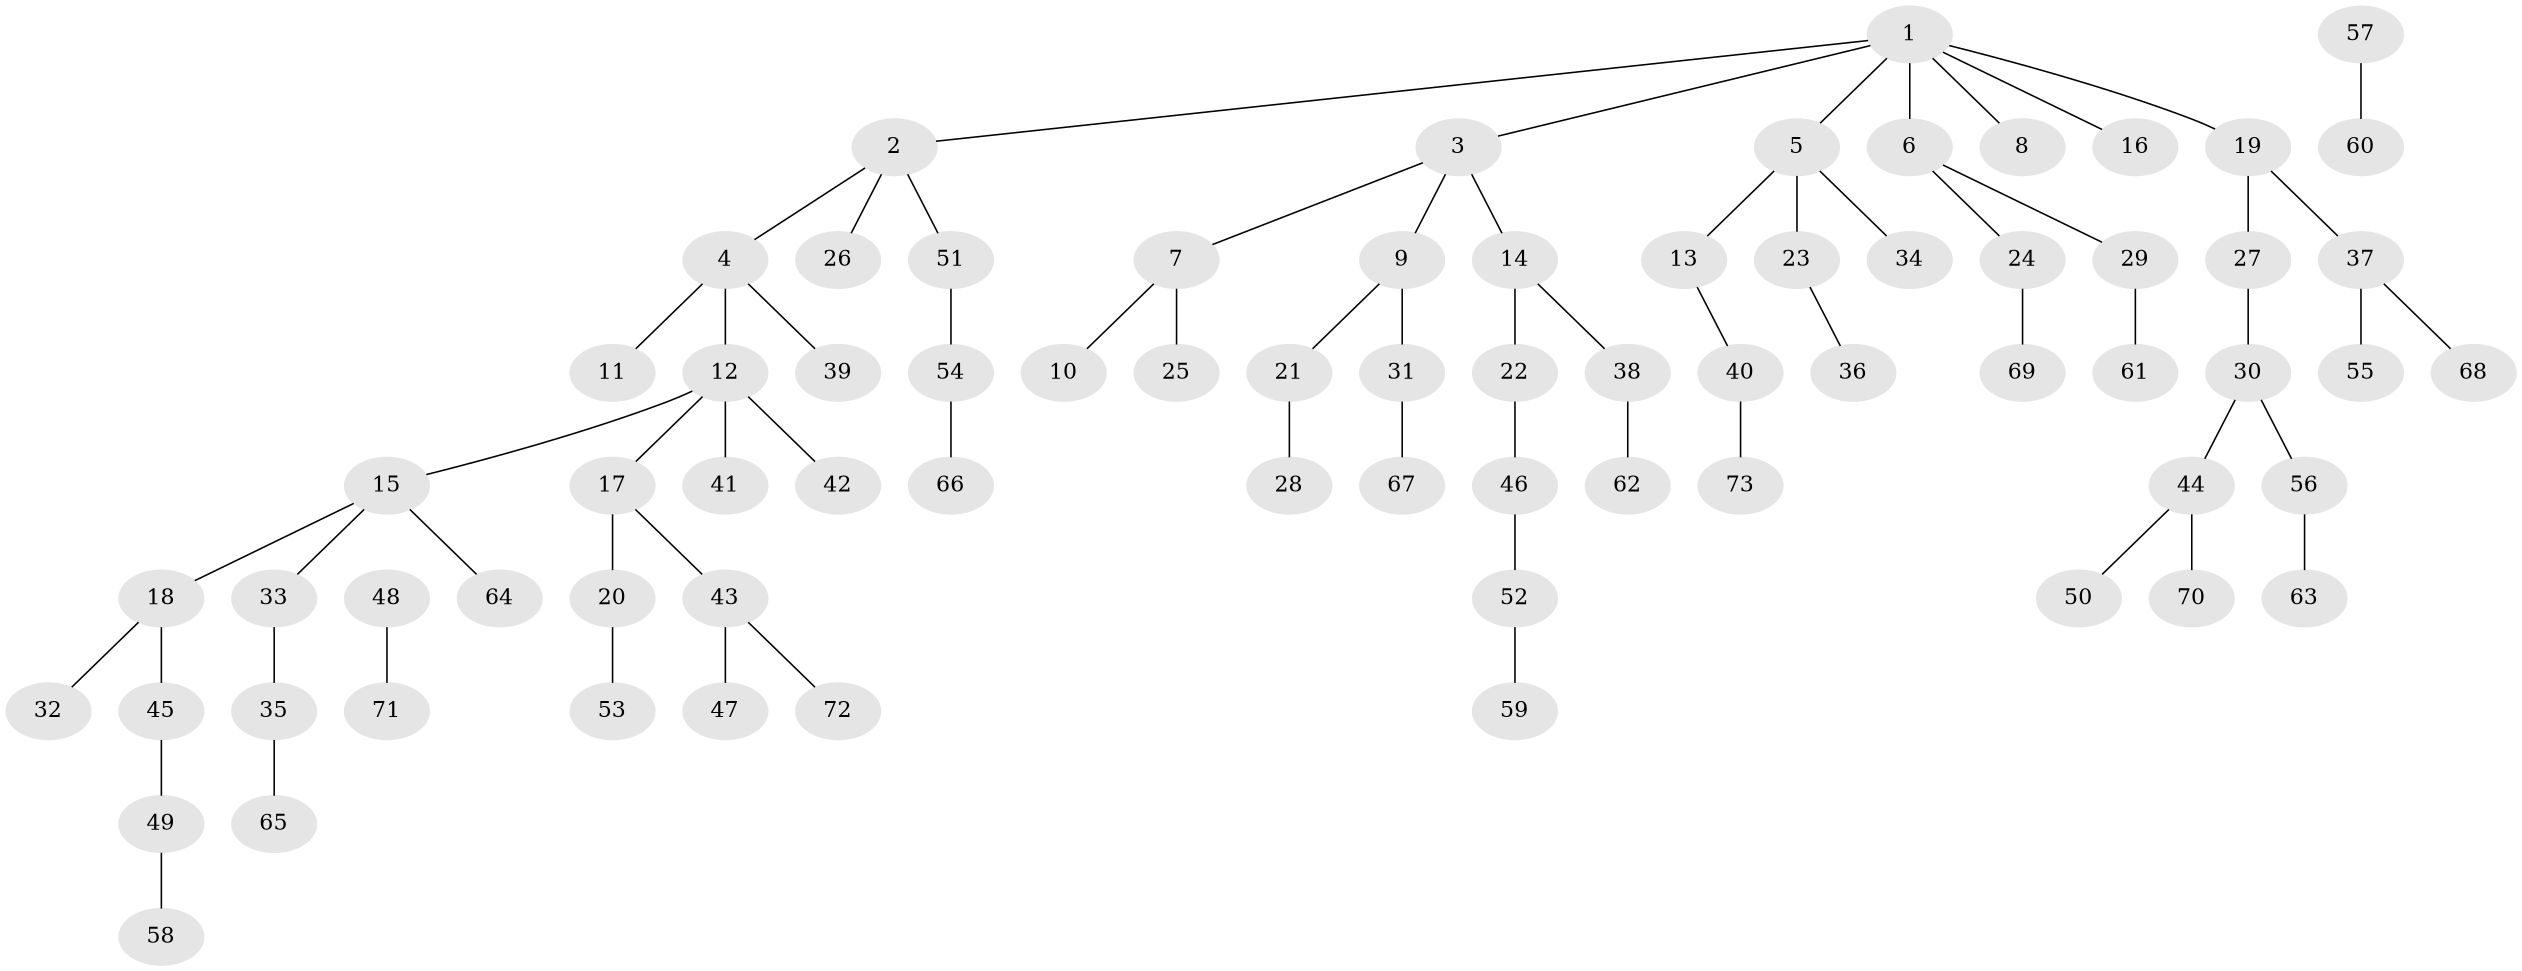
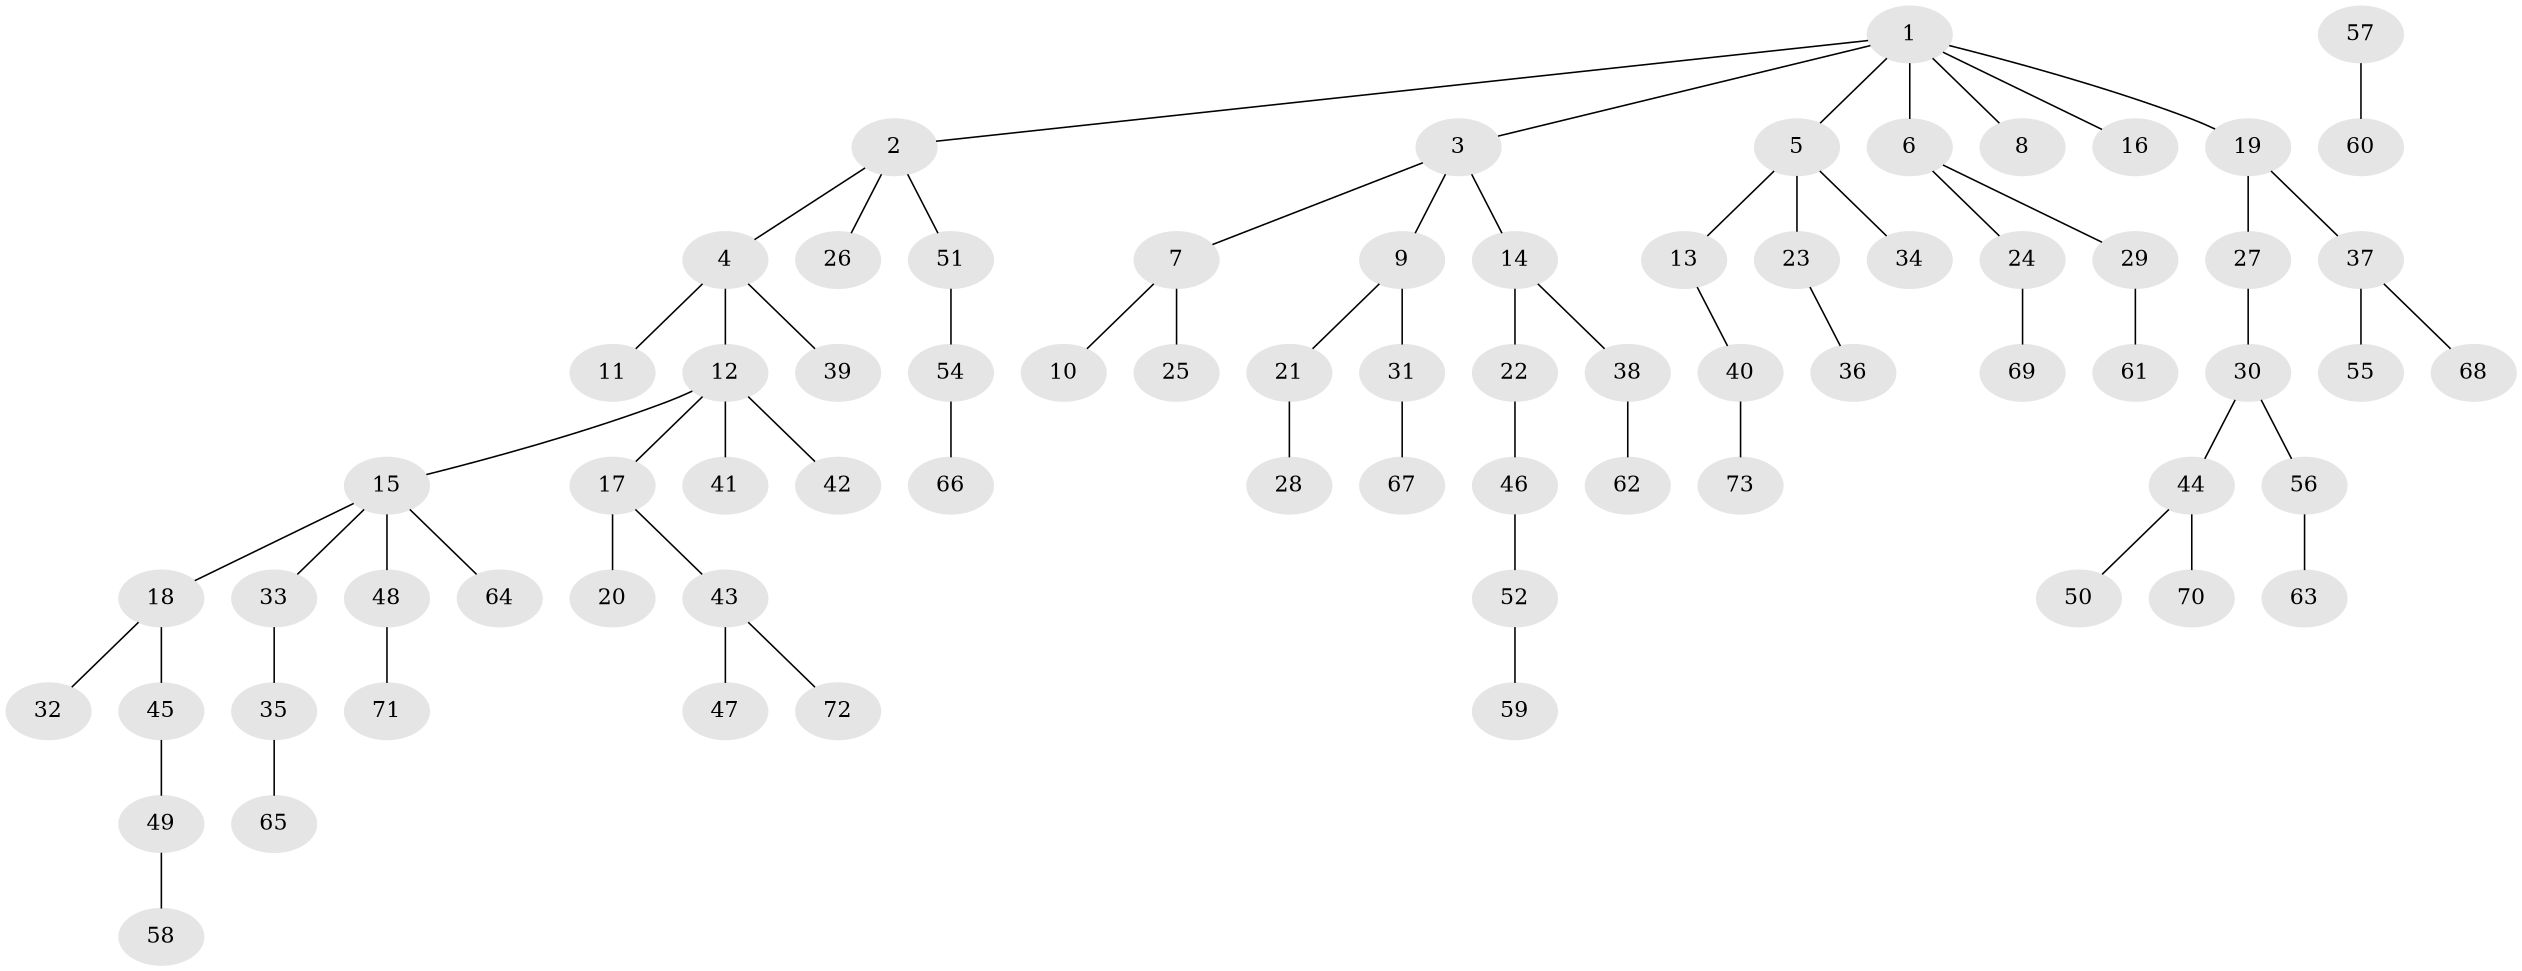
none -> (387, 542)
(613, 711) -> none
